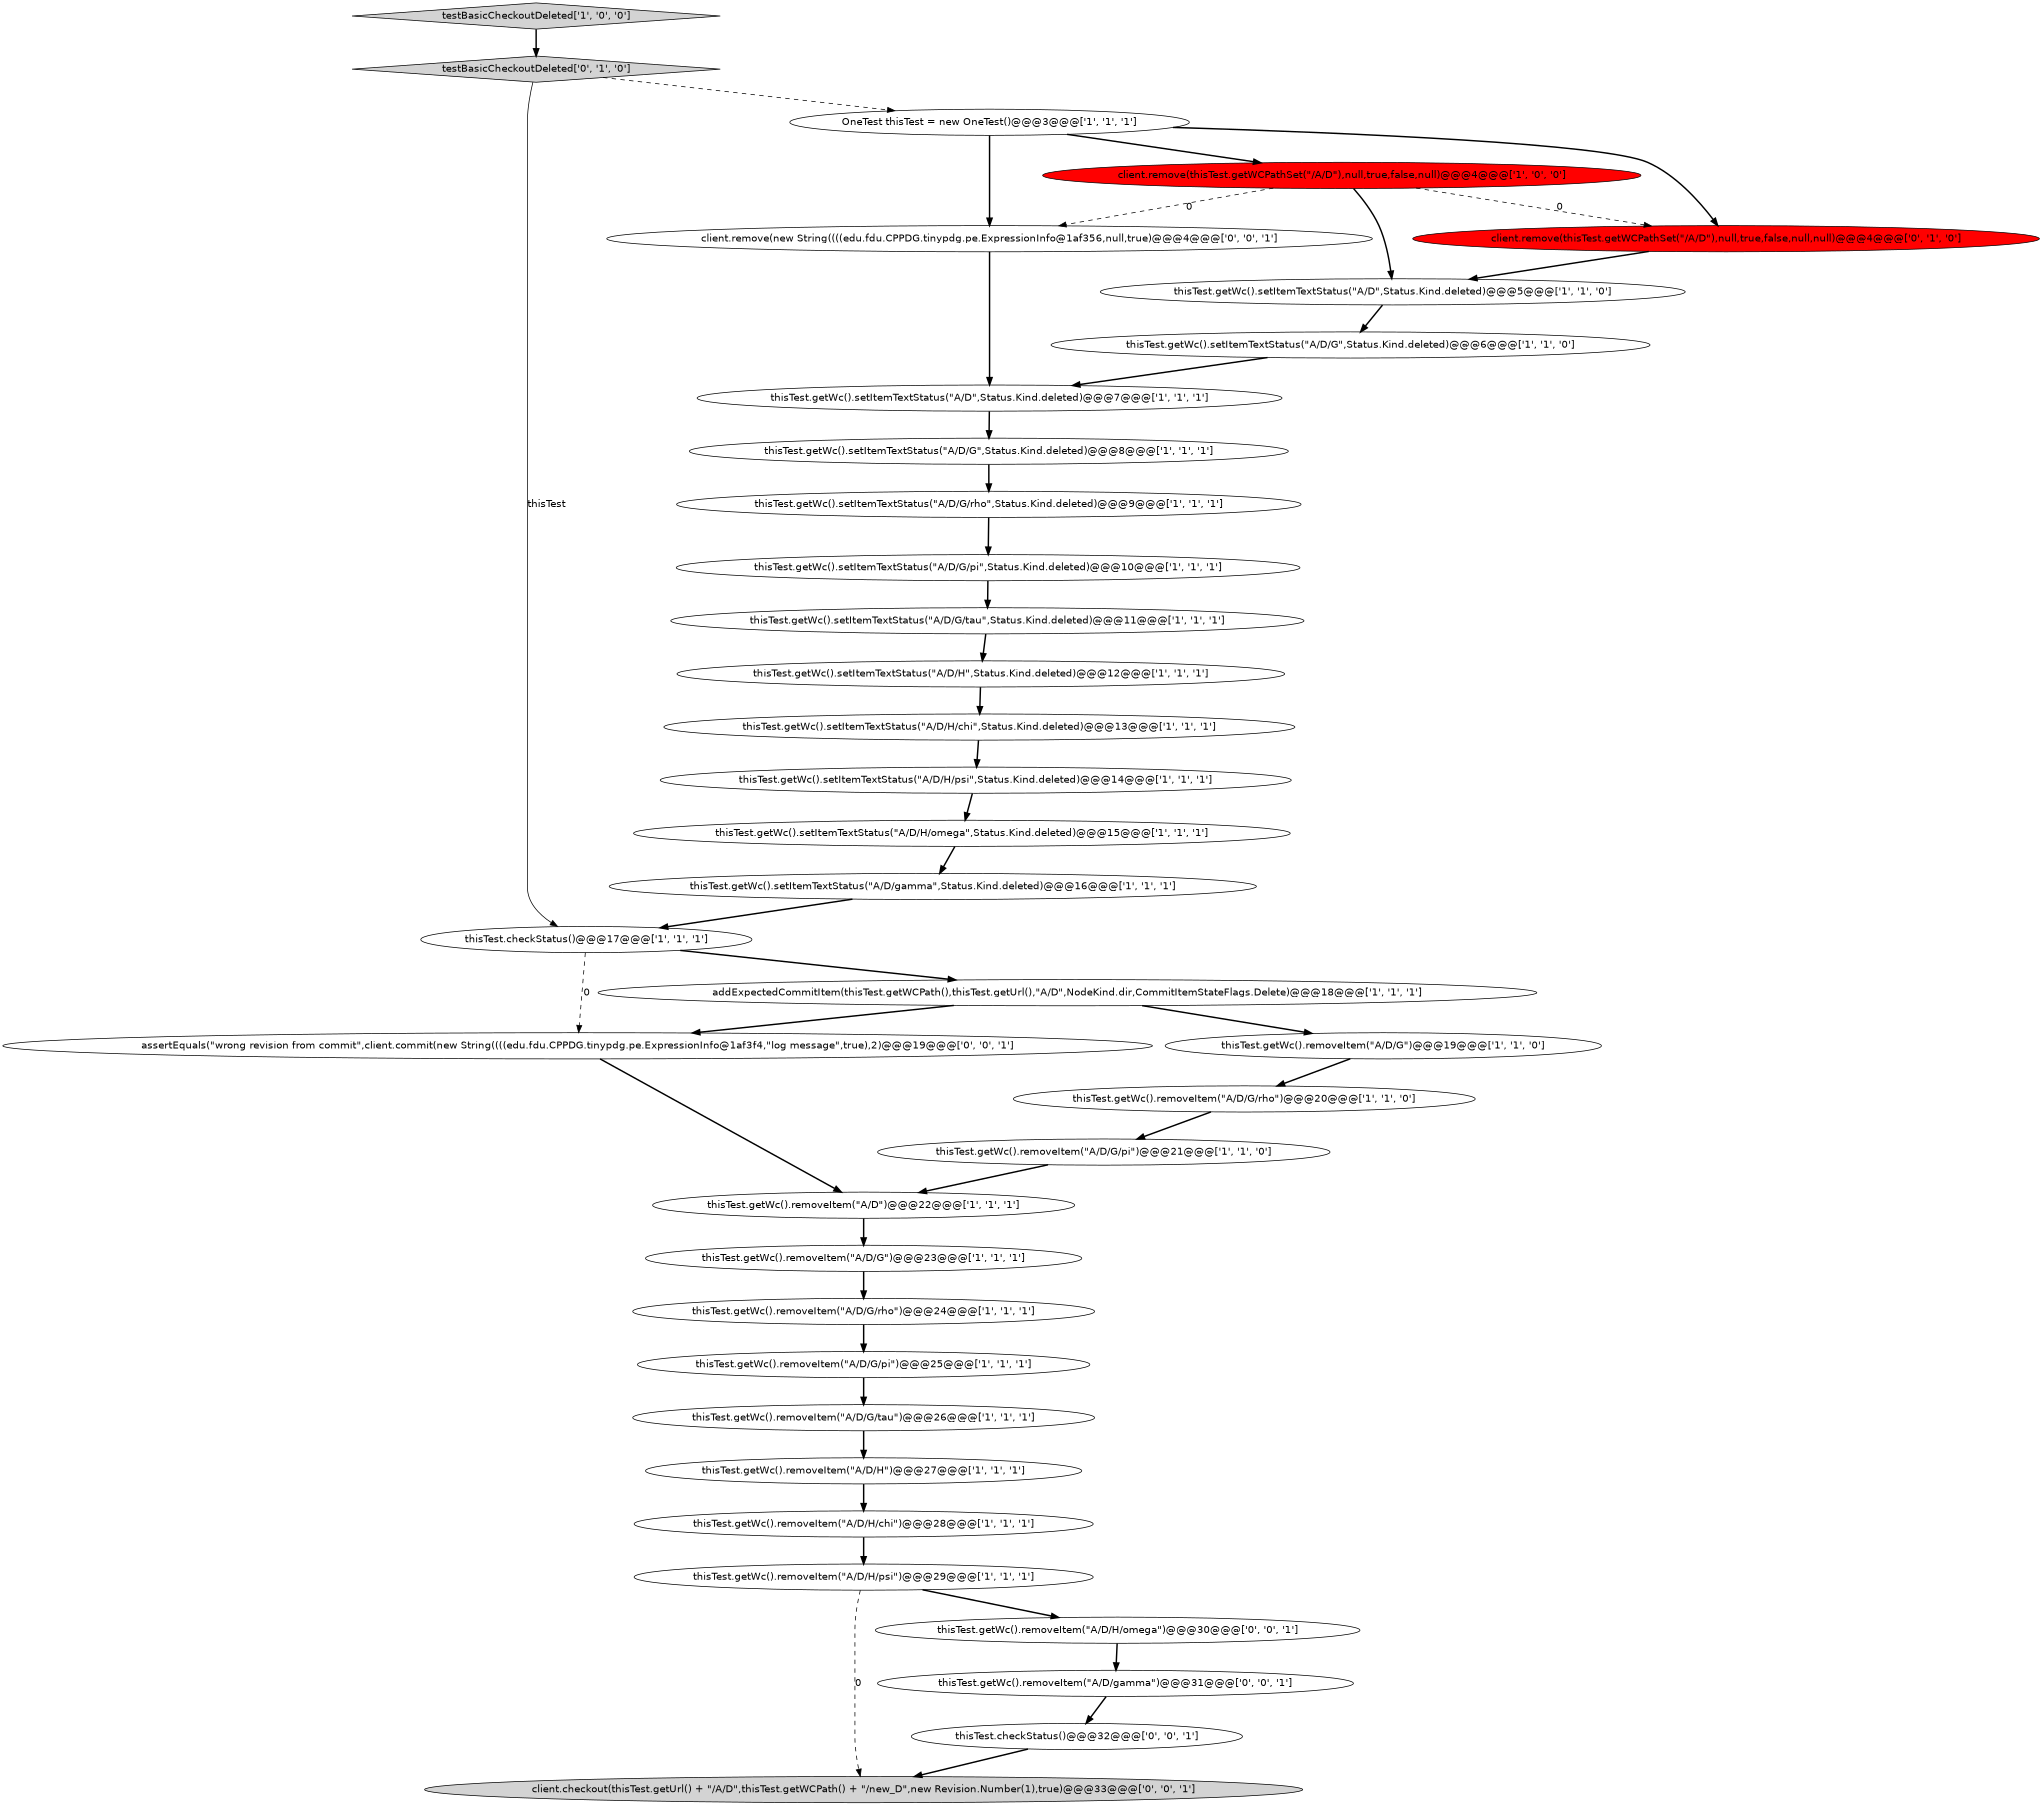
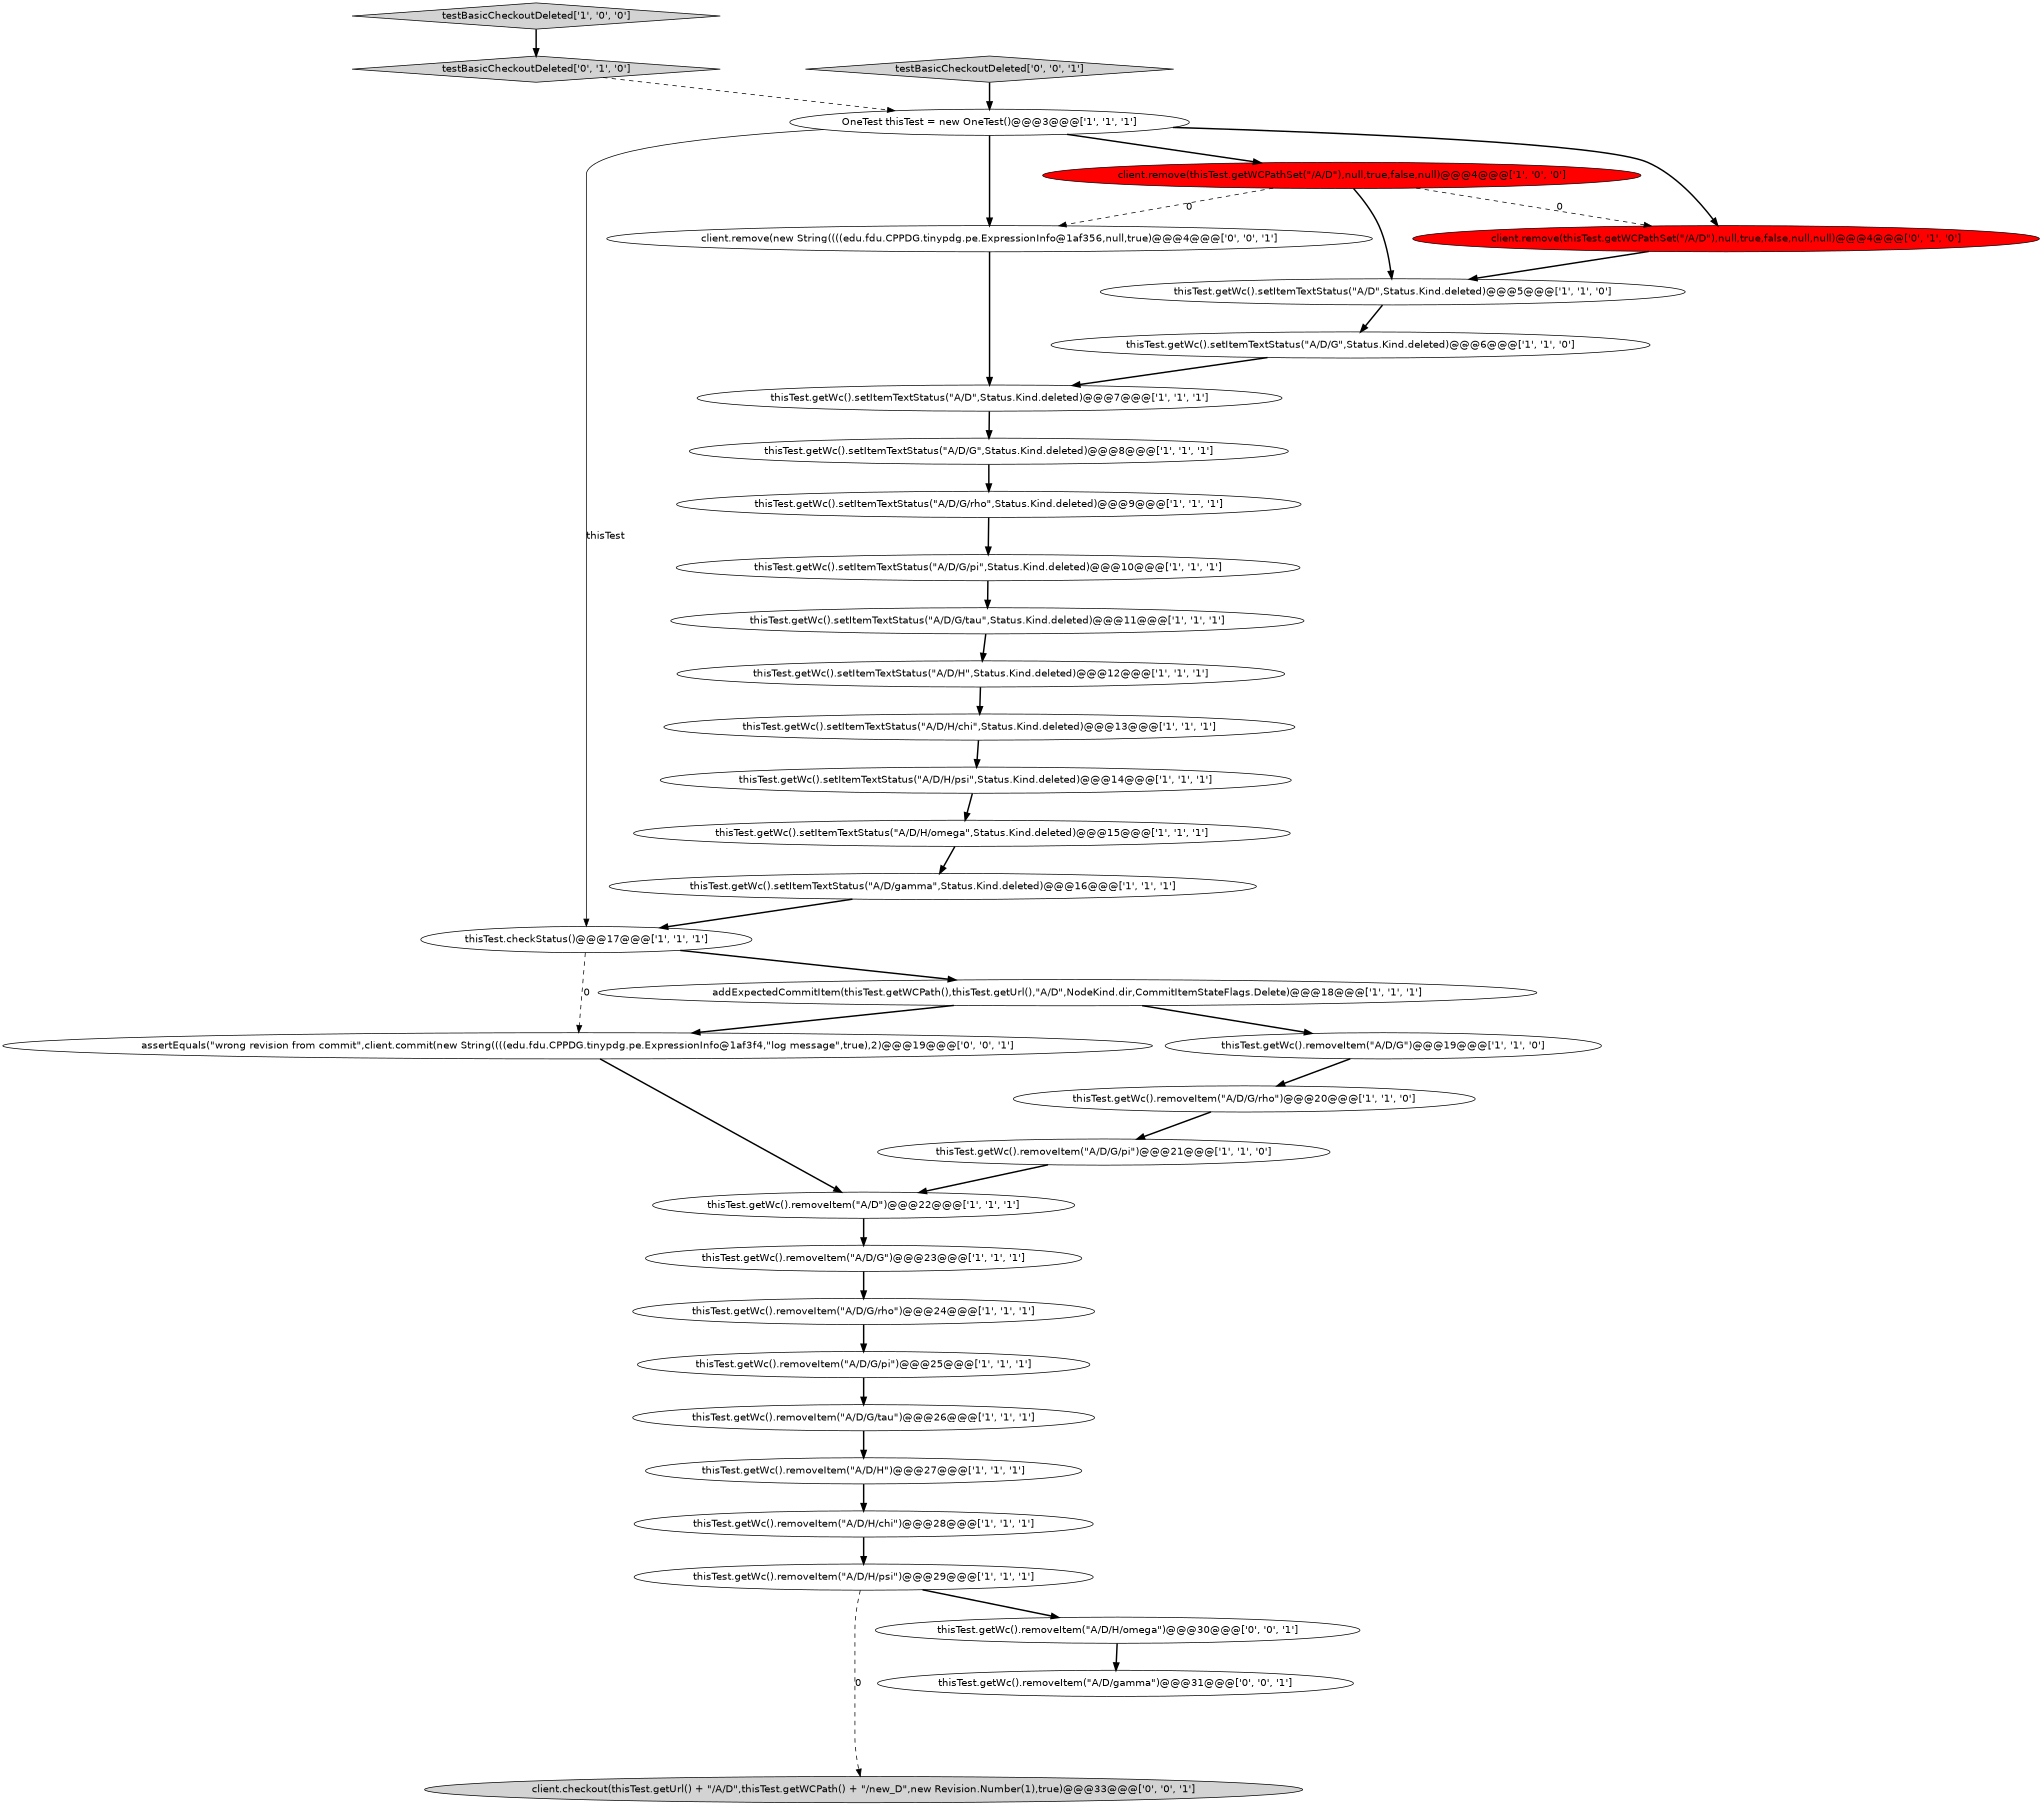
none -> (990, 69)
(527, 507) -> (586, 424)
(1077, 1736) -> none
